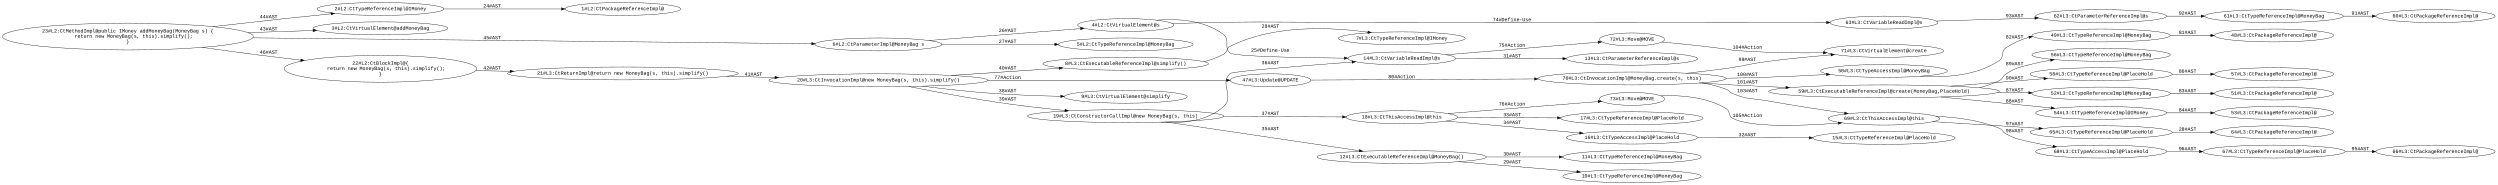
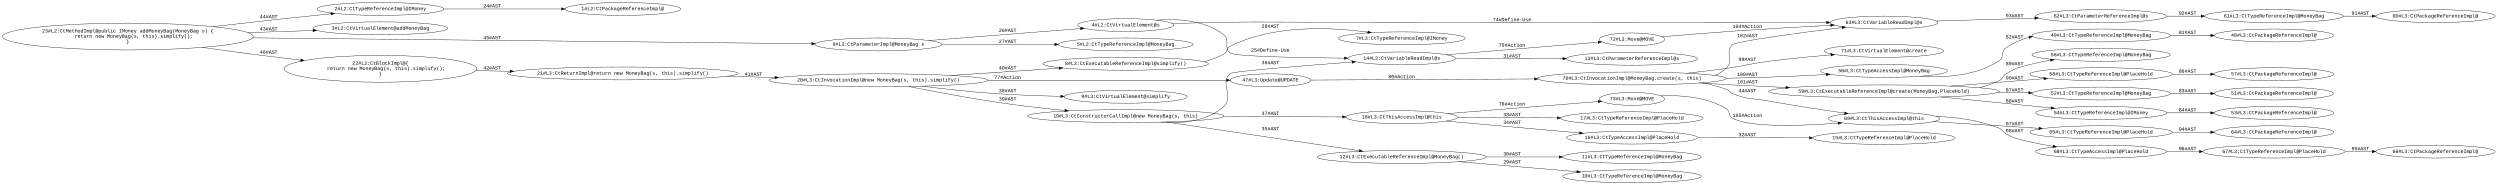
none -> (1768, 38)
(1742, 51) -> (1746, 30)
(1747, 91) -> (1747, 91)
(2188, 130) -> (2188, 130)
